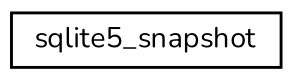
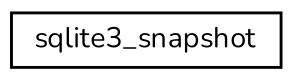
(146, 40) -> (146, 40)
